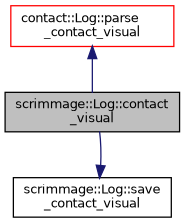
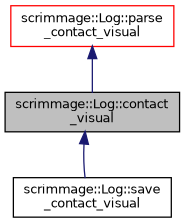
(92, 26) -> (92, 26)
(101, 148) -> (84, 161)
